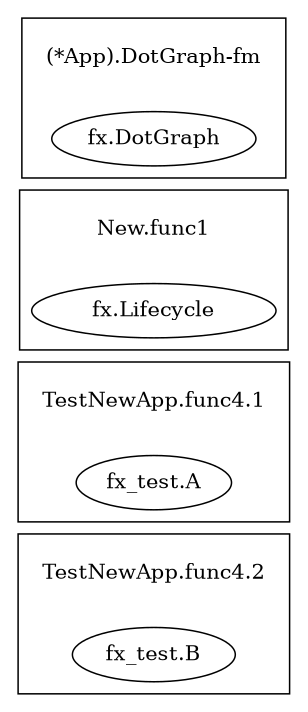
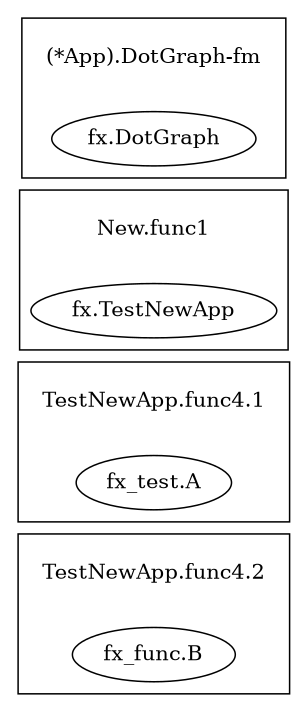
(154, 311) -> (154, 311)
(154, 655) -> (154, 655)
